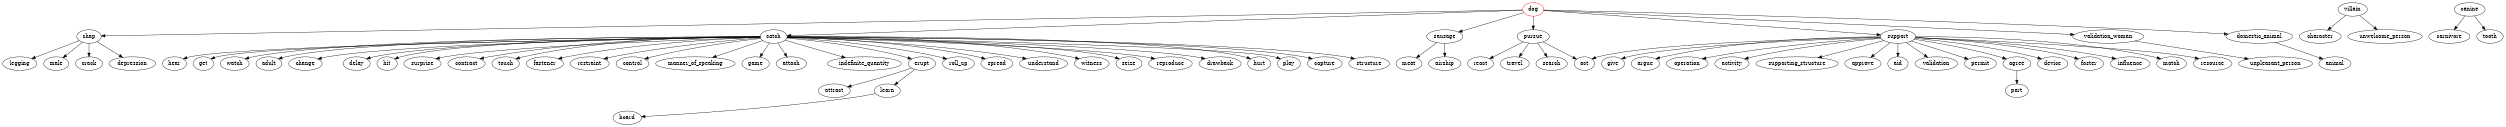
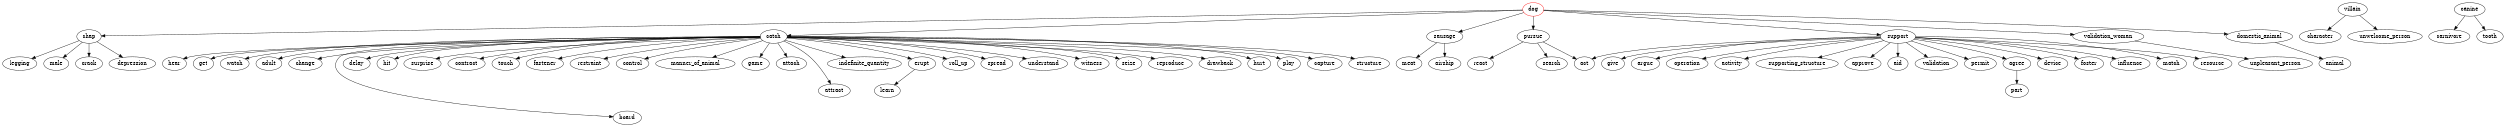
(695, 64) -> (695, 64)
(1515, 64) -> none
(881, 78) -> (810, 57)
(761, 108) -> (339, 64)
